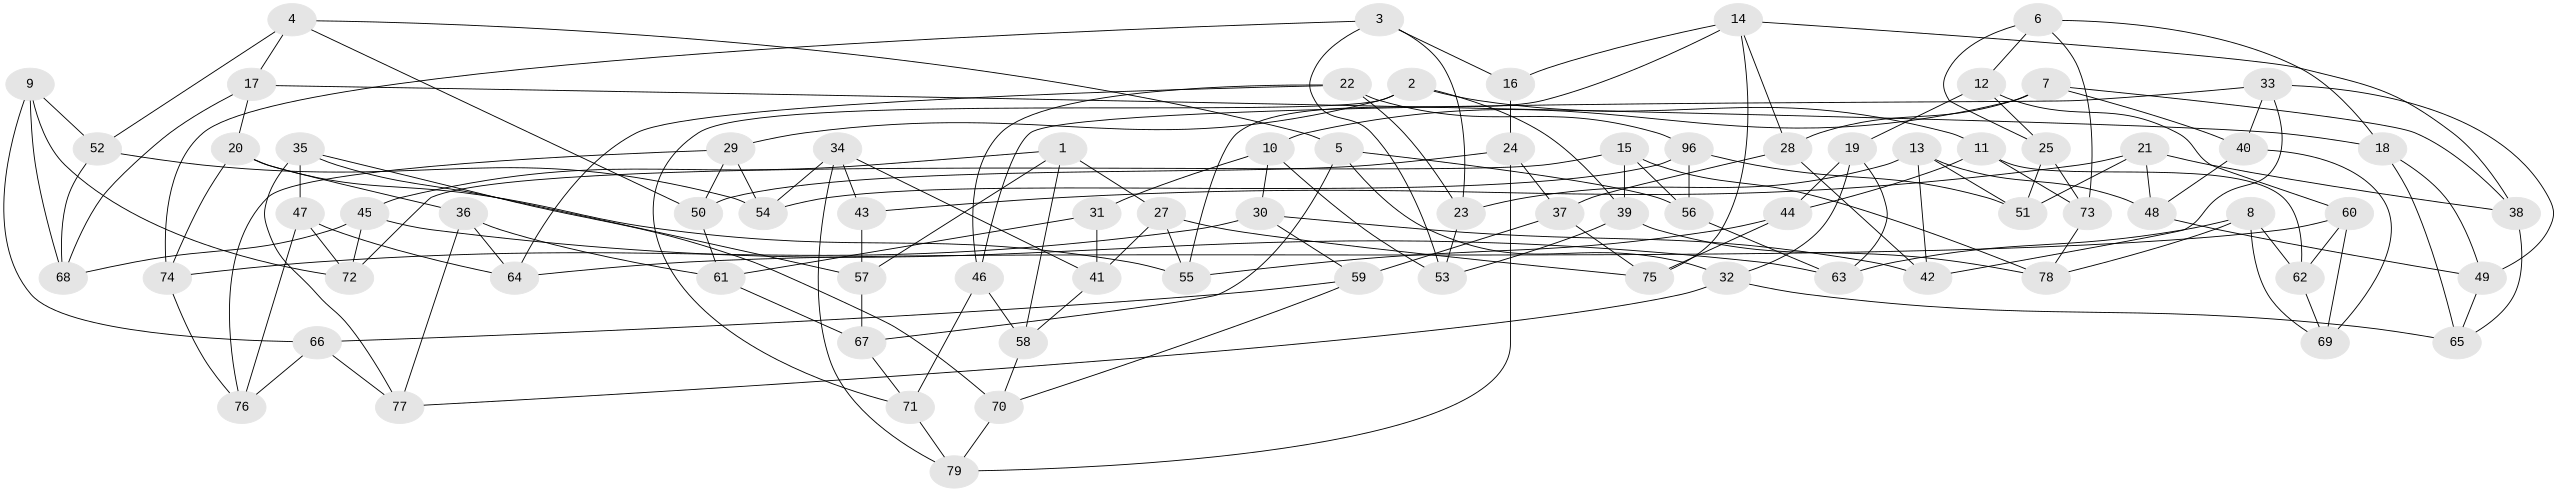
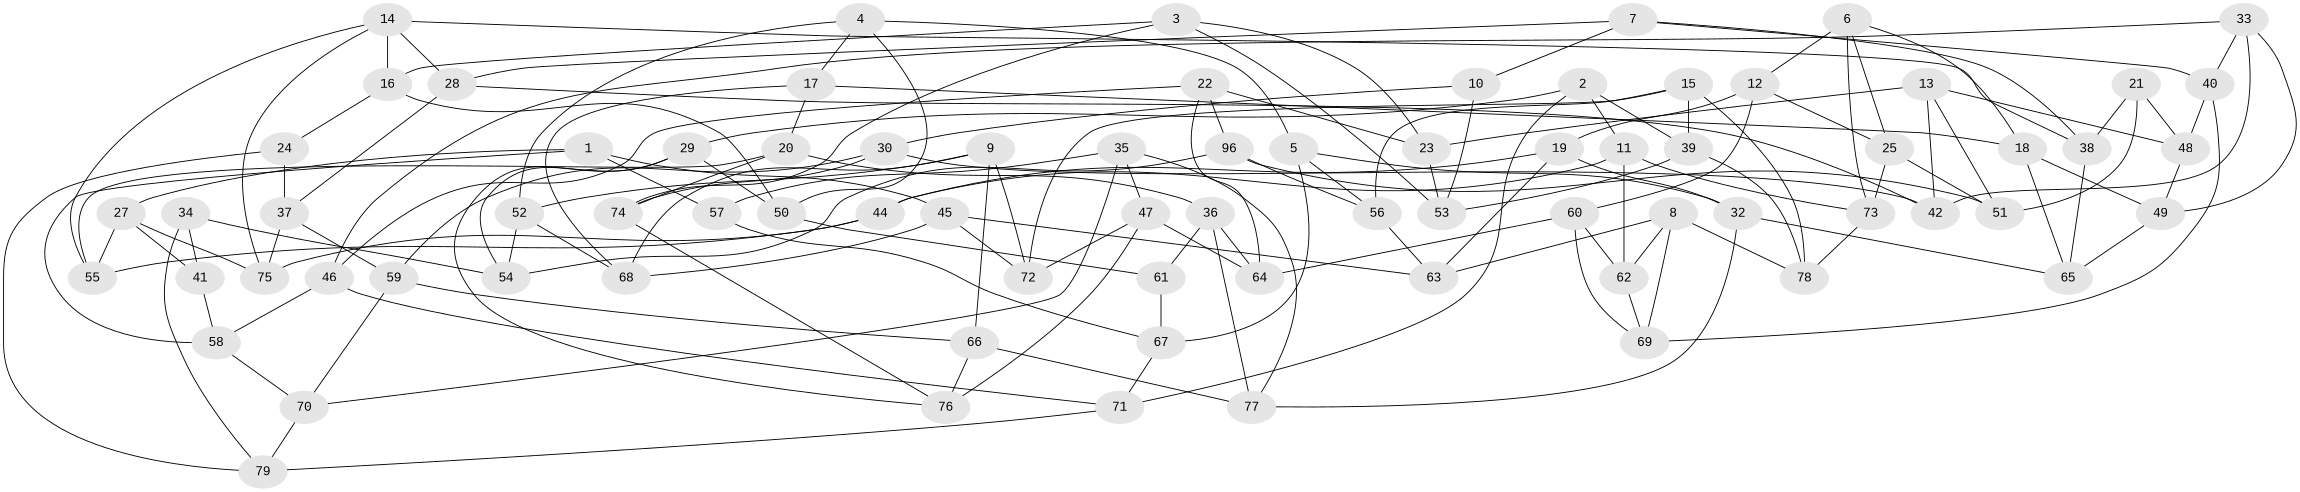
(985, 174) -> (596, 104)
(862, 214) -> none
(1097, 214) -> none
